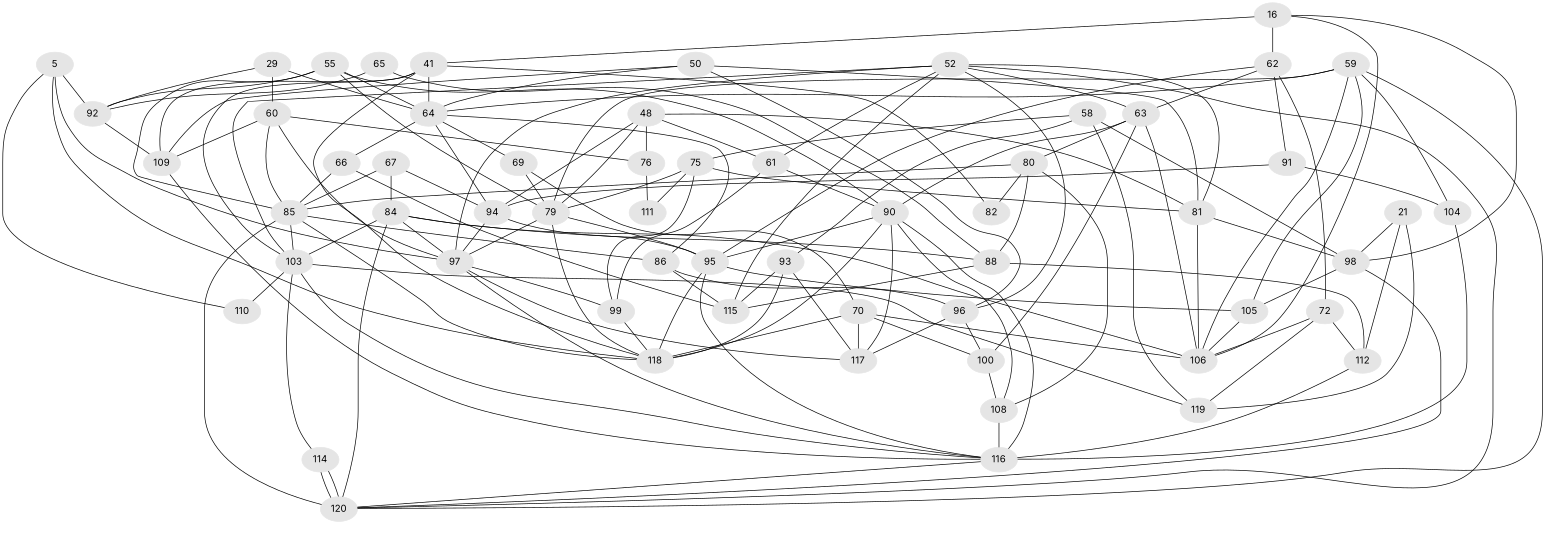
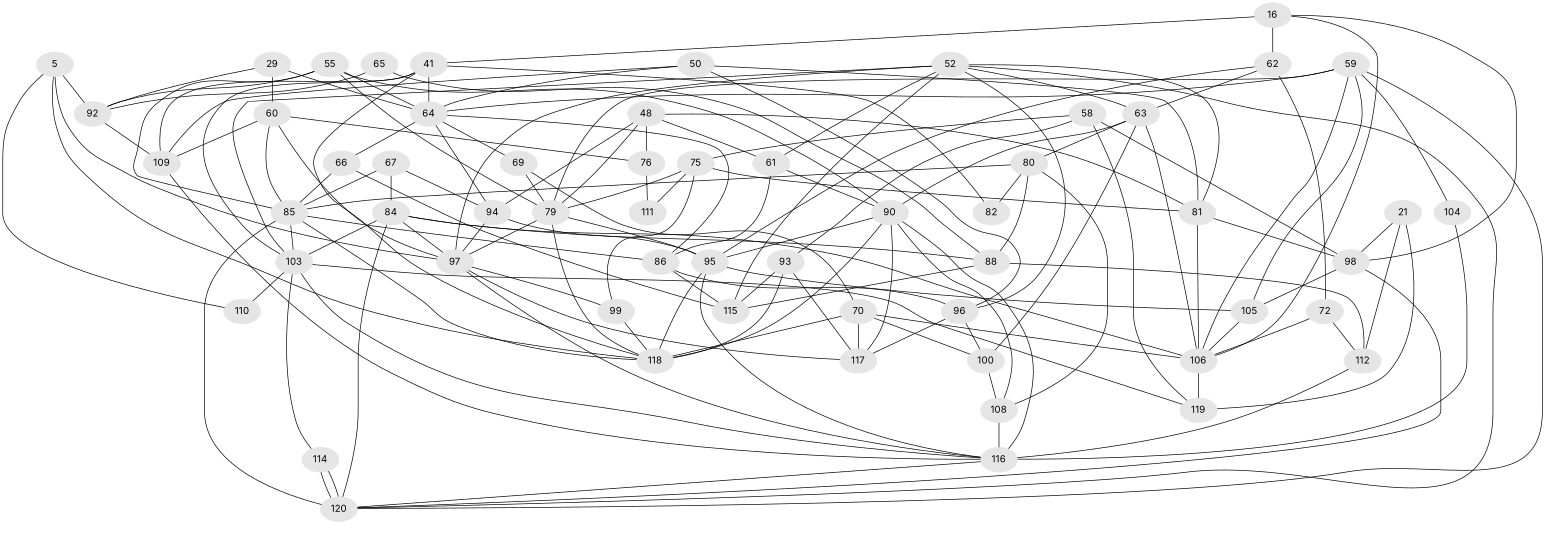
(1287, 163) -> none
(678, 230) -> (751, 226)
(1262, 361) -> (1199, 386)
